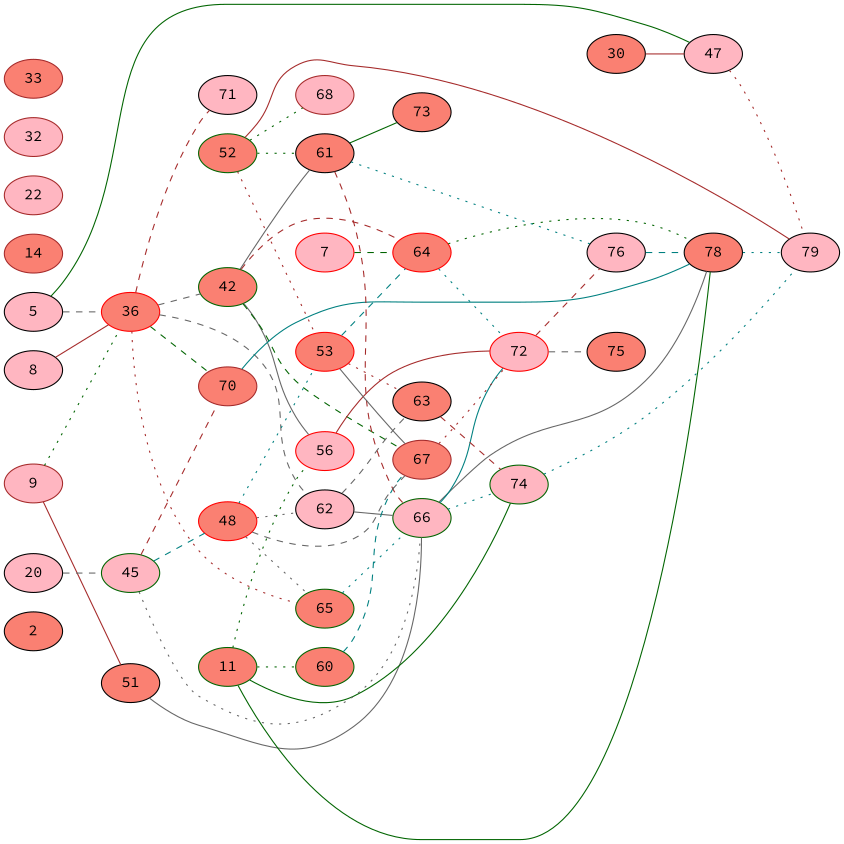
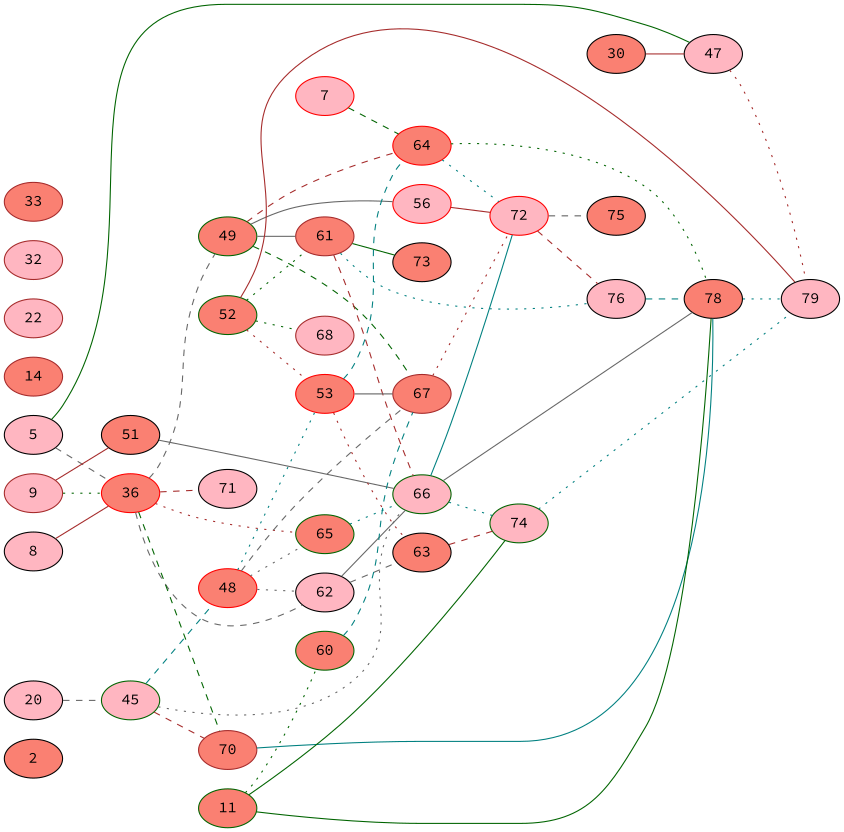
(325, 153) -> (325, 236)
(228, 287) -> (228, 236)
(258, 563) -> none
